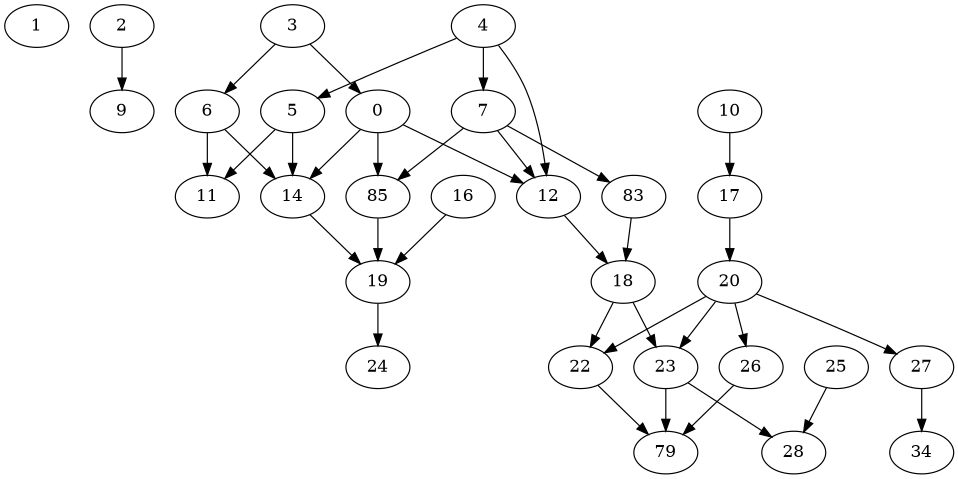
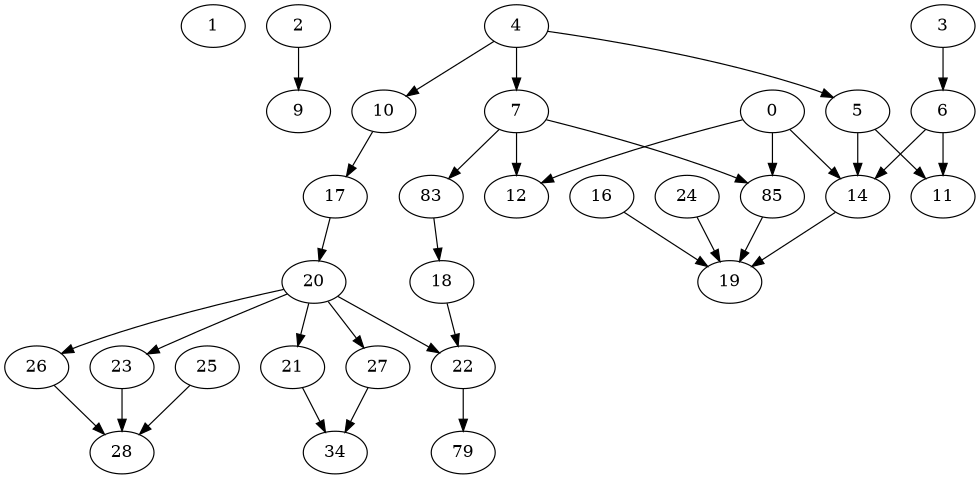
(331, 64) -> none
(530, 101) -> (455, 66)
(582, 235) -> none
(378, 319) -> (706, 234)
(642, 319) -> none
none -> (293, 367)
(666, 404) -> none
(711, 408) -> (75, 406)
